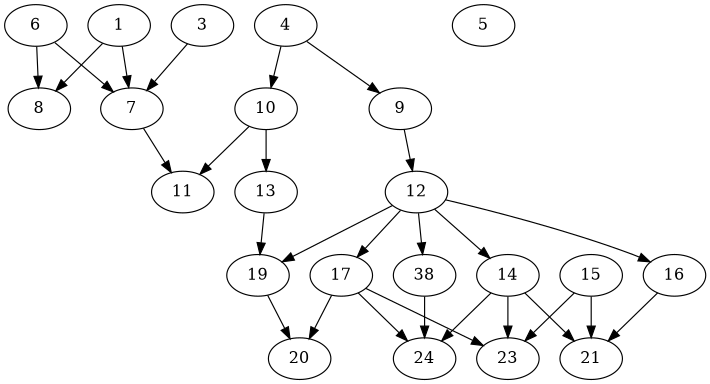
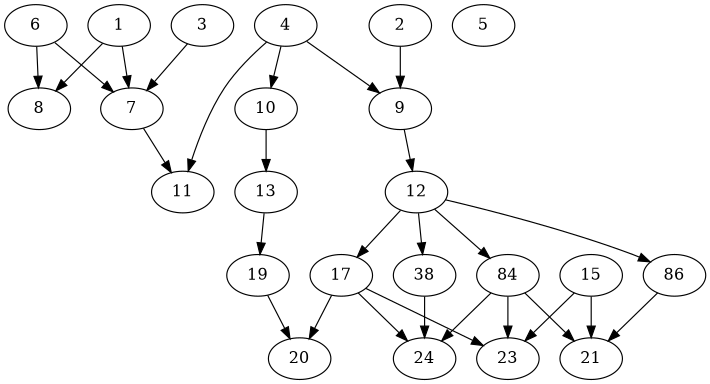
none -> (400, 25)
(229, 146) -> (220, 95)
(343, 231) -> none
(508, 275) -> (508, 275)
(674, 275) -> (674, 275)
